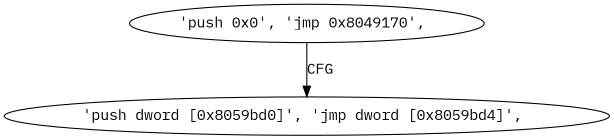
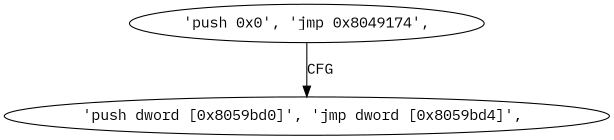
(307, 23) -> (307, 23)
